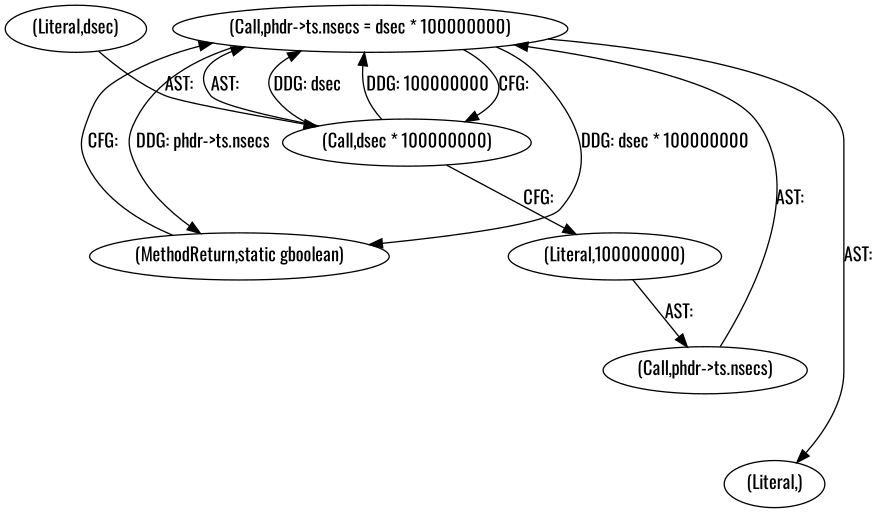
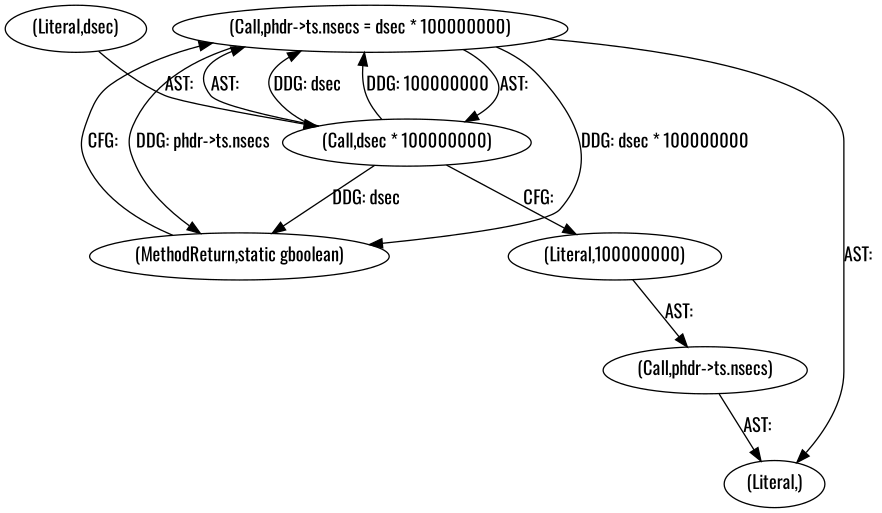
(516, 86) -> (516, 86)
(756, 120) -> (737, 422)
none -> (329, 196)
